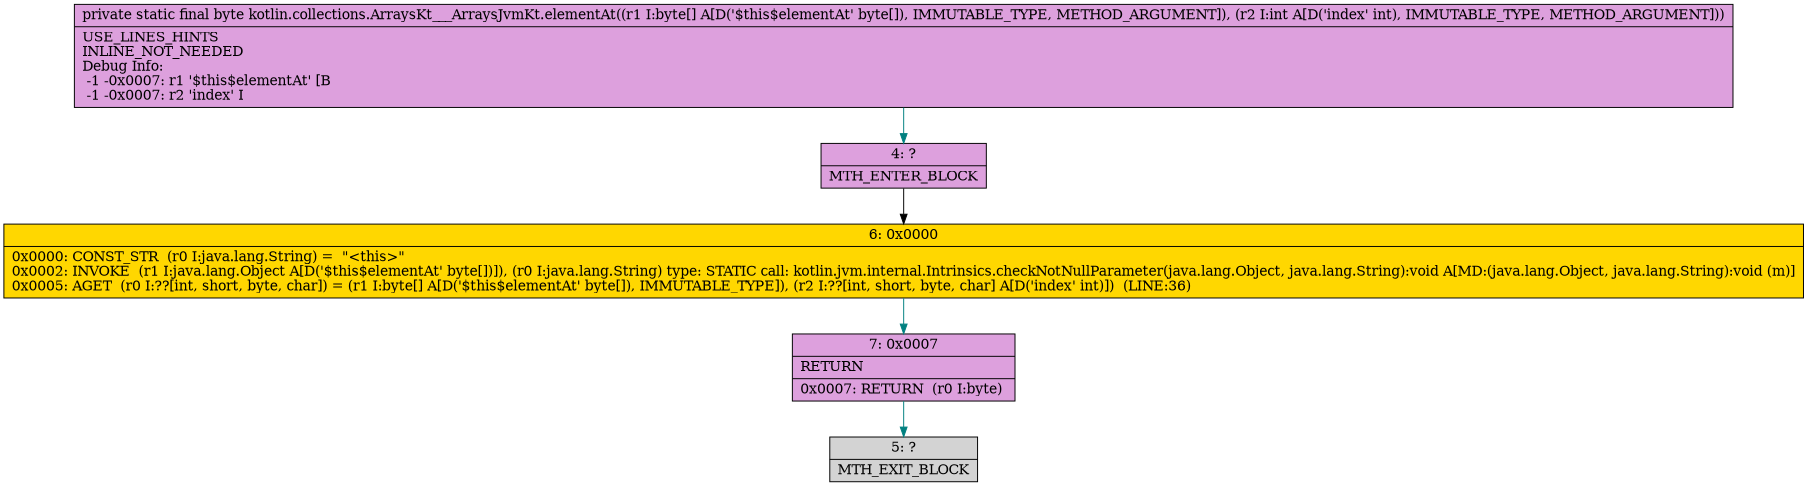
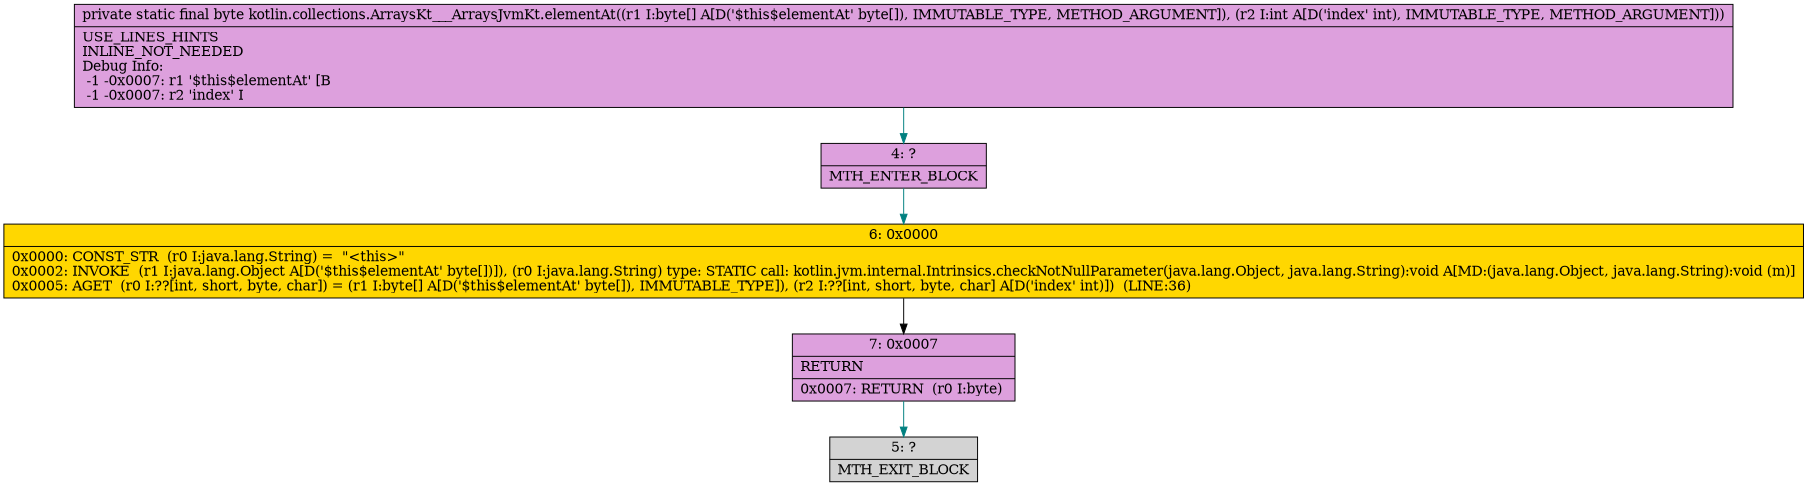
(904, 201) -> (904, 201)
(904, 311) -> (904, 311)
